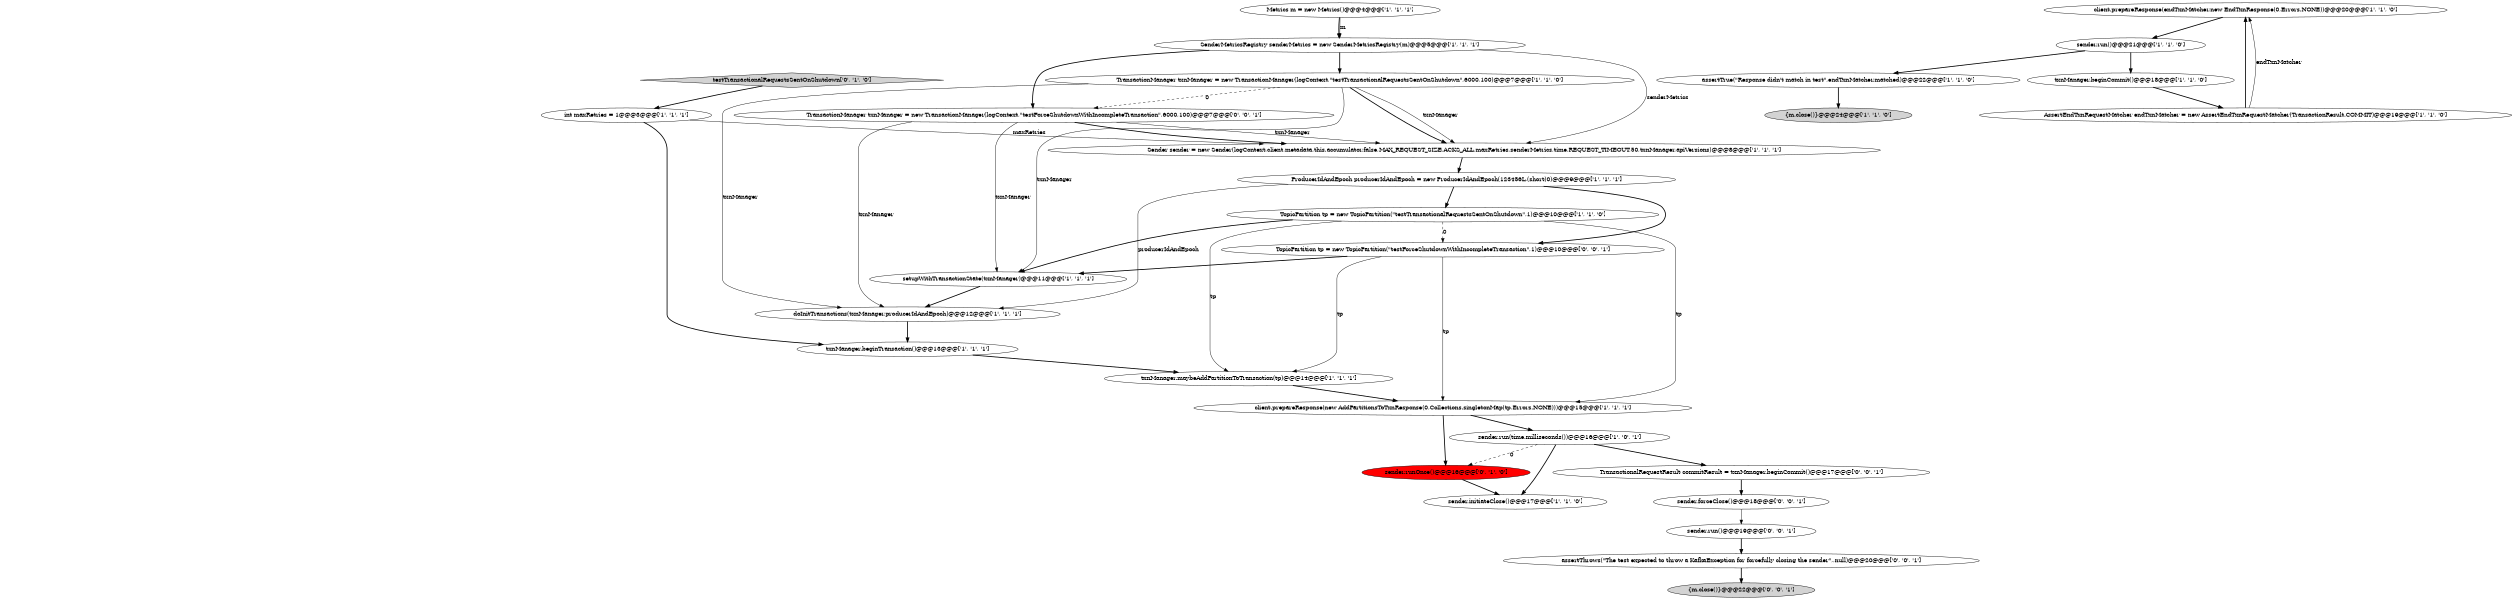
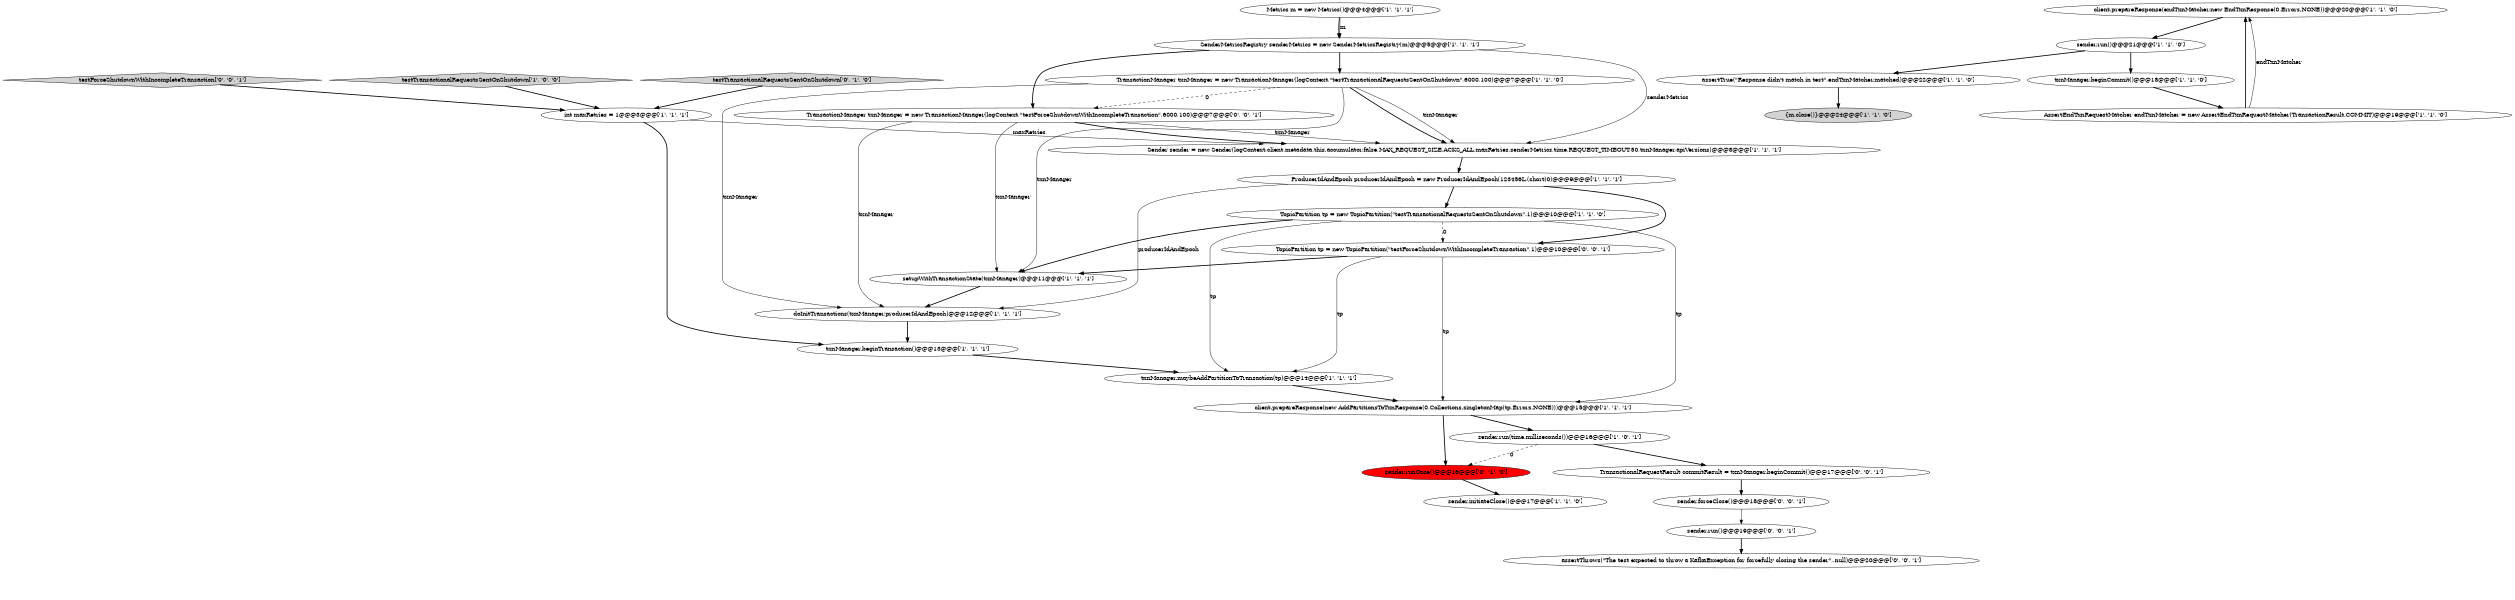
none -> (162, 80)
none -> (481, 80)
(1541, 469) -> none
(1741, 590) -> none
